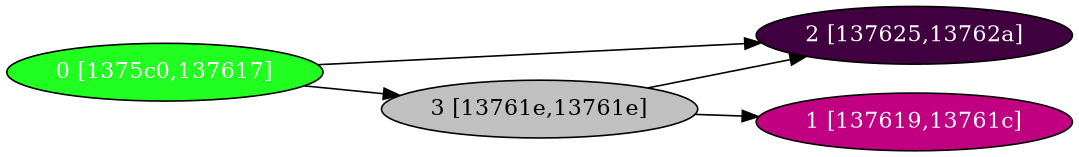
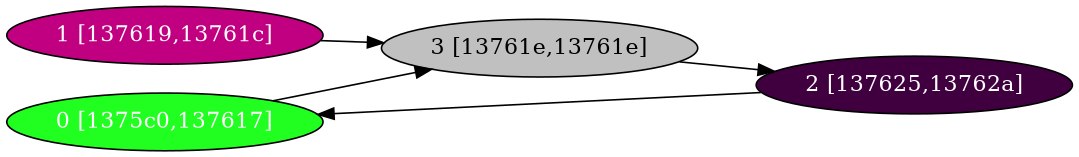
(531, 54) -> (547, 103)
(719, 115) -> (344, 41)
